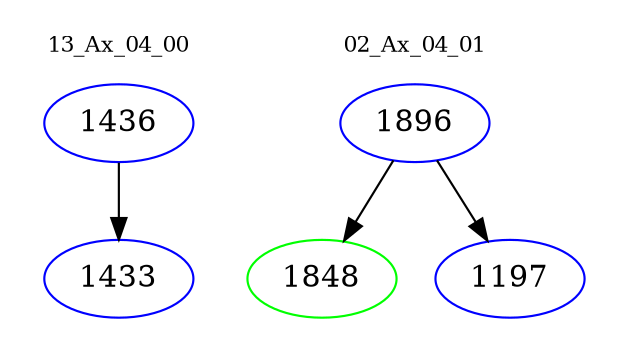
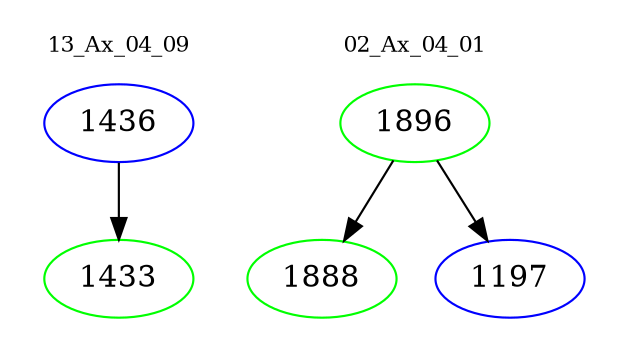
(119, 46) -> (119, 46)
(415, 123) -> (415, 123)
(119, 279) -> (119, 279)
(322, 279) -> (322, 279)
